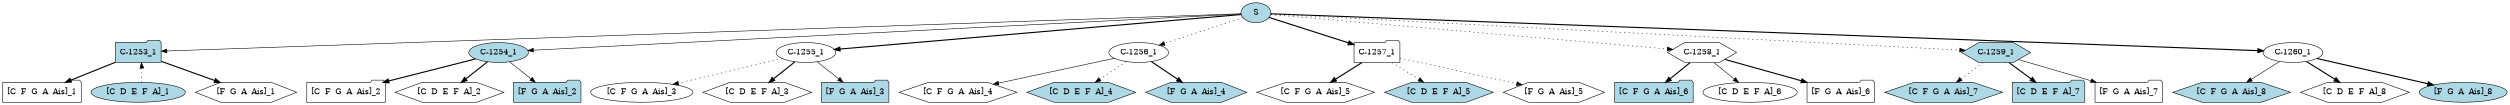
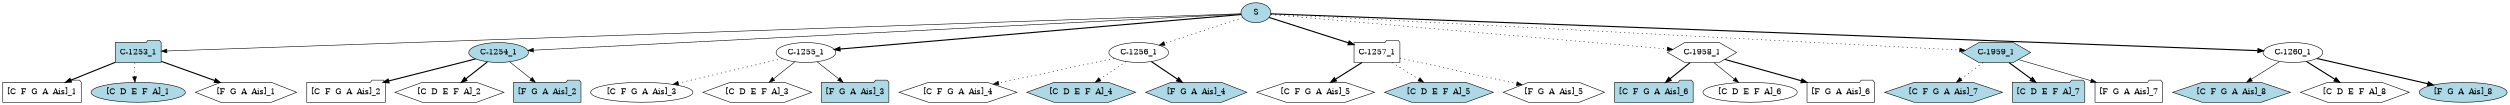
(1702, 53) -> (1702, 53)
(1996, 53) -> (1996, 53)
(784, 70) -> (784, 70)
(1057, 71) -> (1057, 71)
(142, 75) -> (134, 70)
